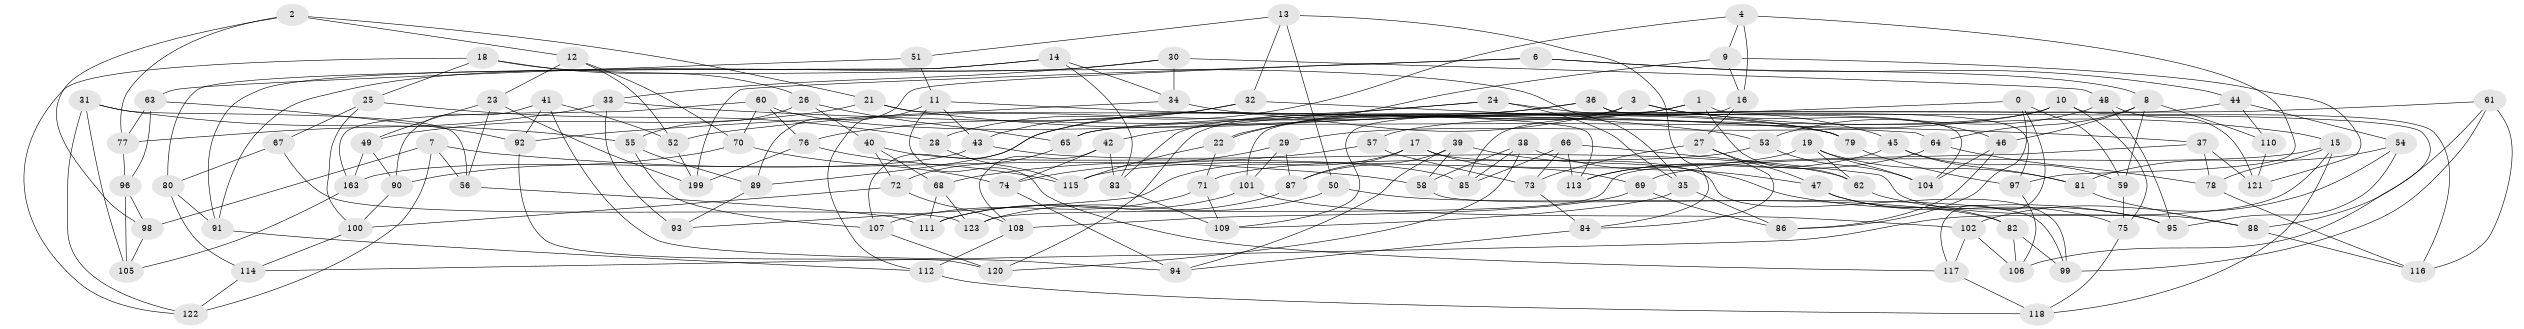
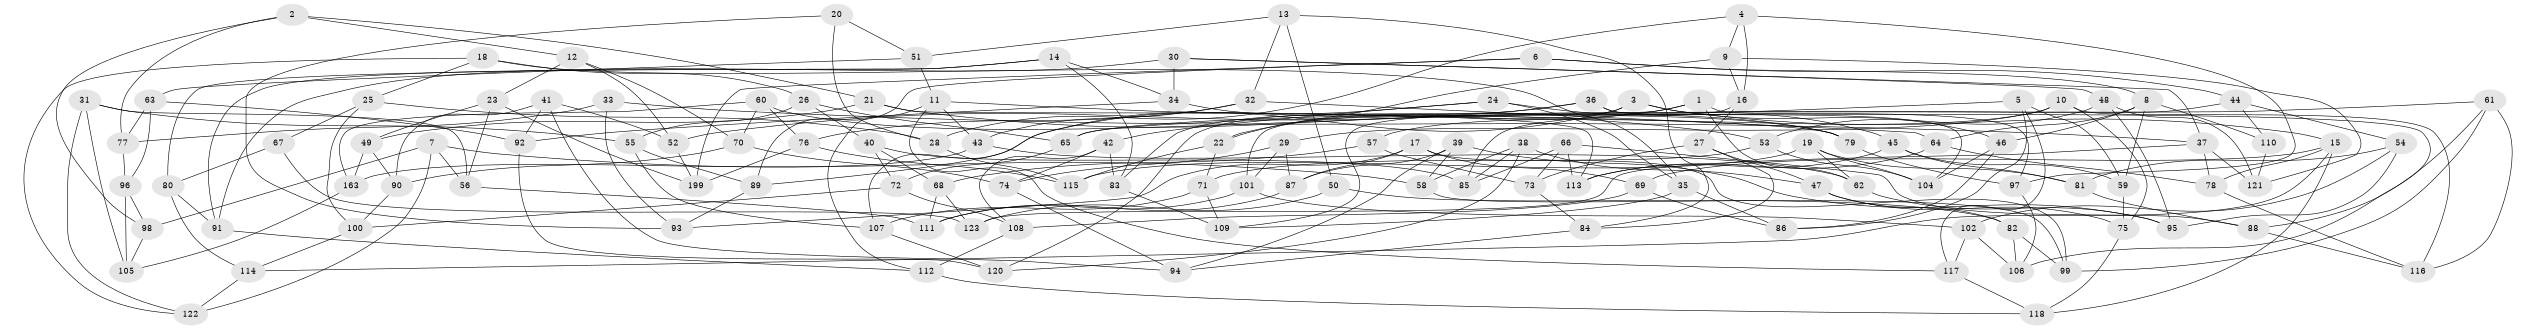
none -> (837, 15)
(891, 79) -> (1706, 74)
(2019, 100) -> (2019, 100)
